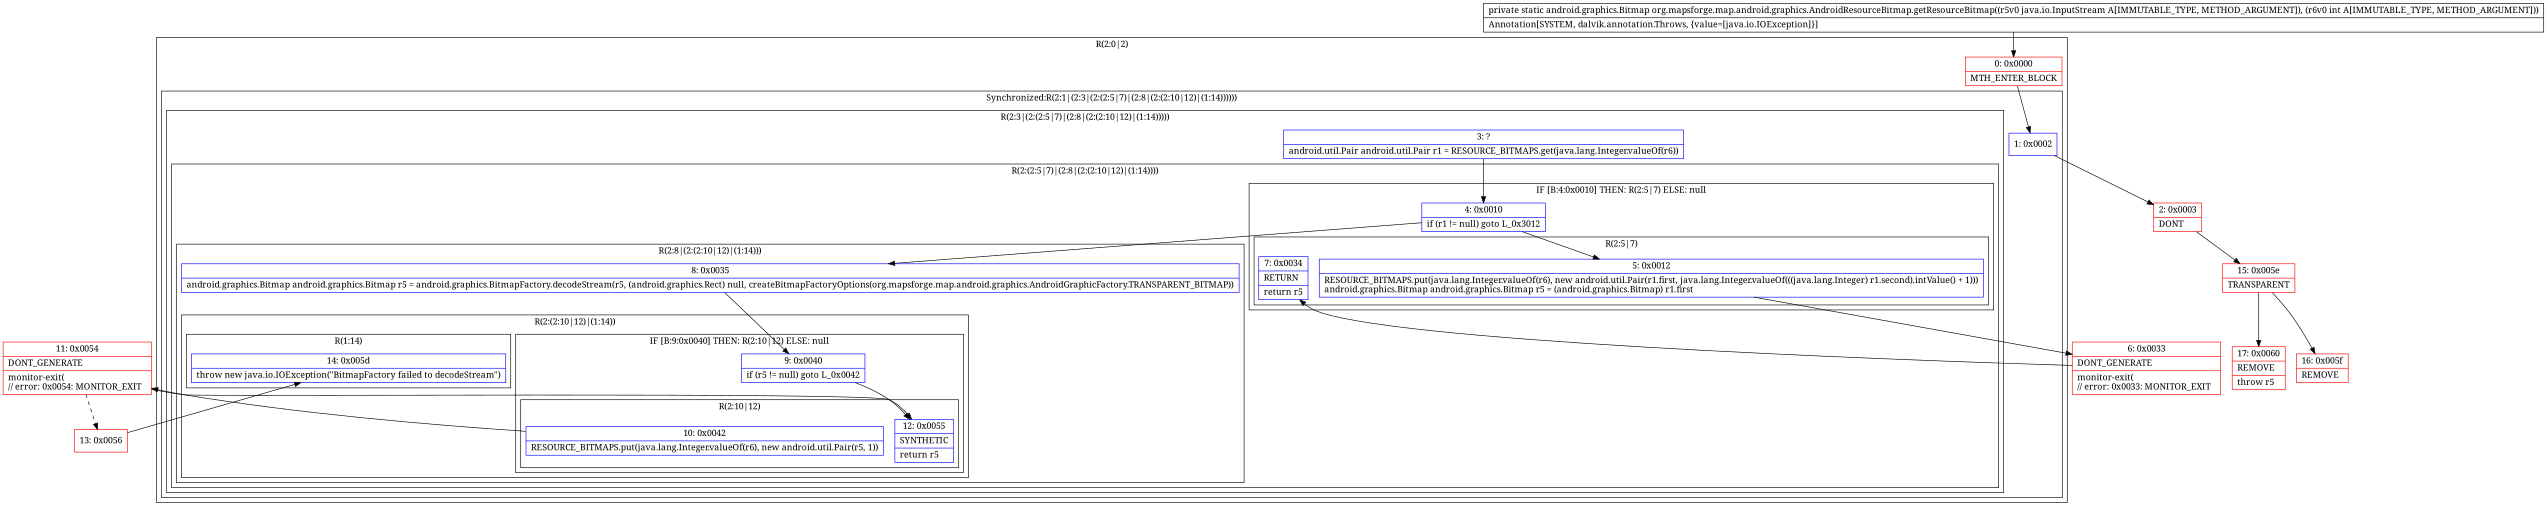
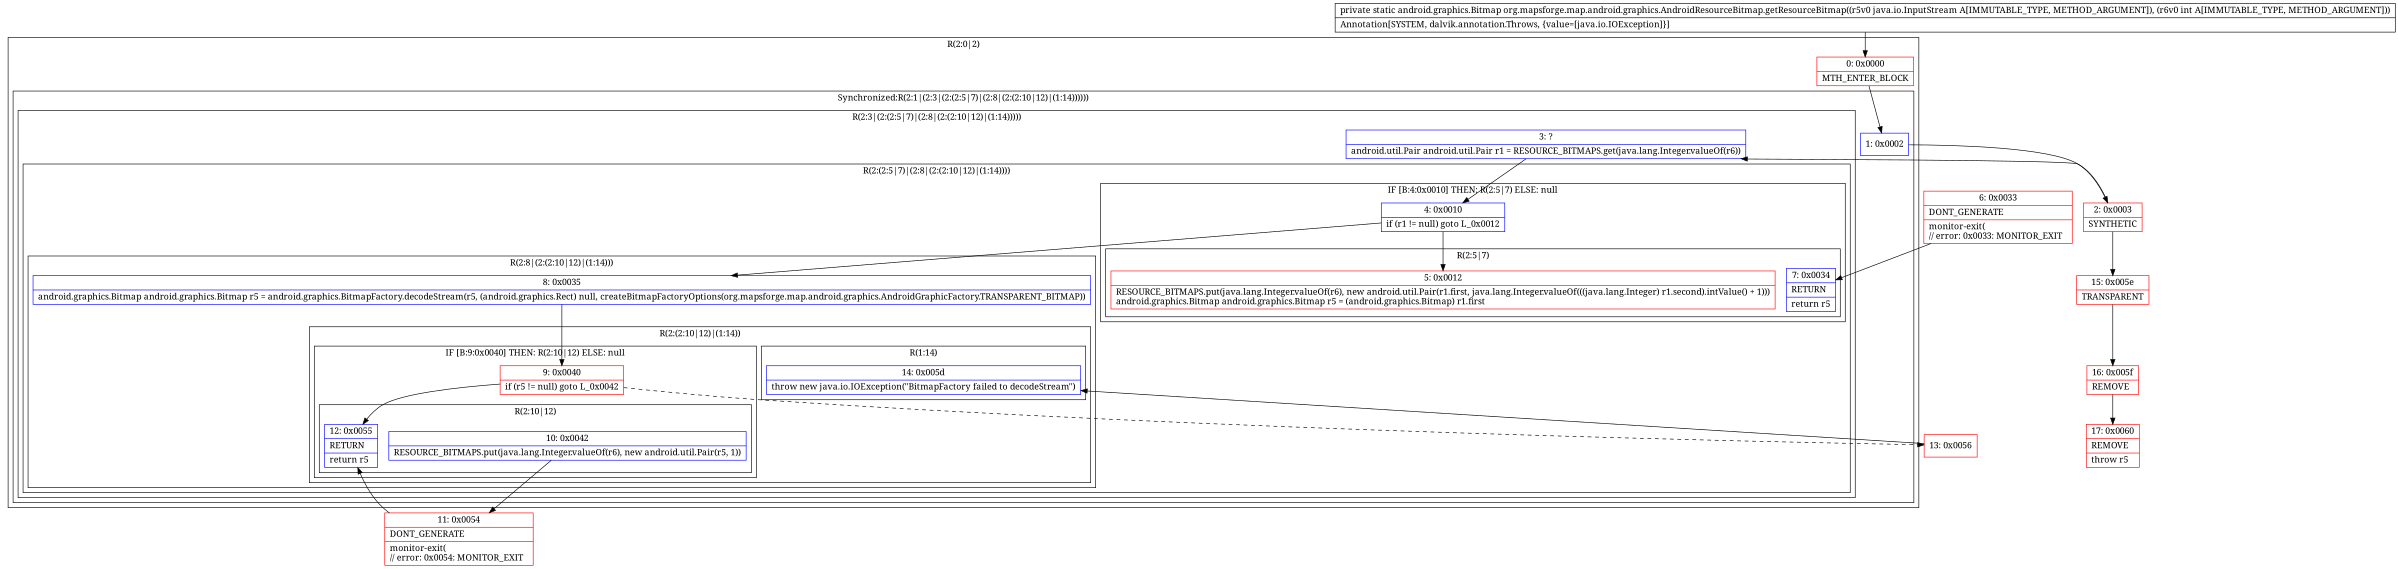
none -> (1938, 160)
(1484, 224) -> (1443, 224)
(2171, 224) -> (2113, 224)
(1651, 278) -> (1443, 290)
(2259, 316) -> (2113, 406)
(1910, 325) -> none
(803, 368) -> (562, 380)
(91, 409) -> (1270, 426)
(924, 441) -> (347, 446)
